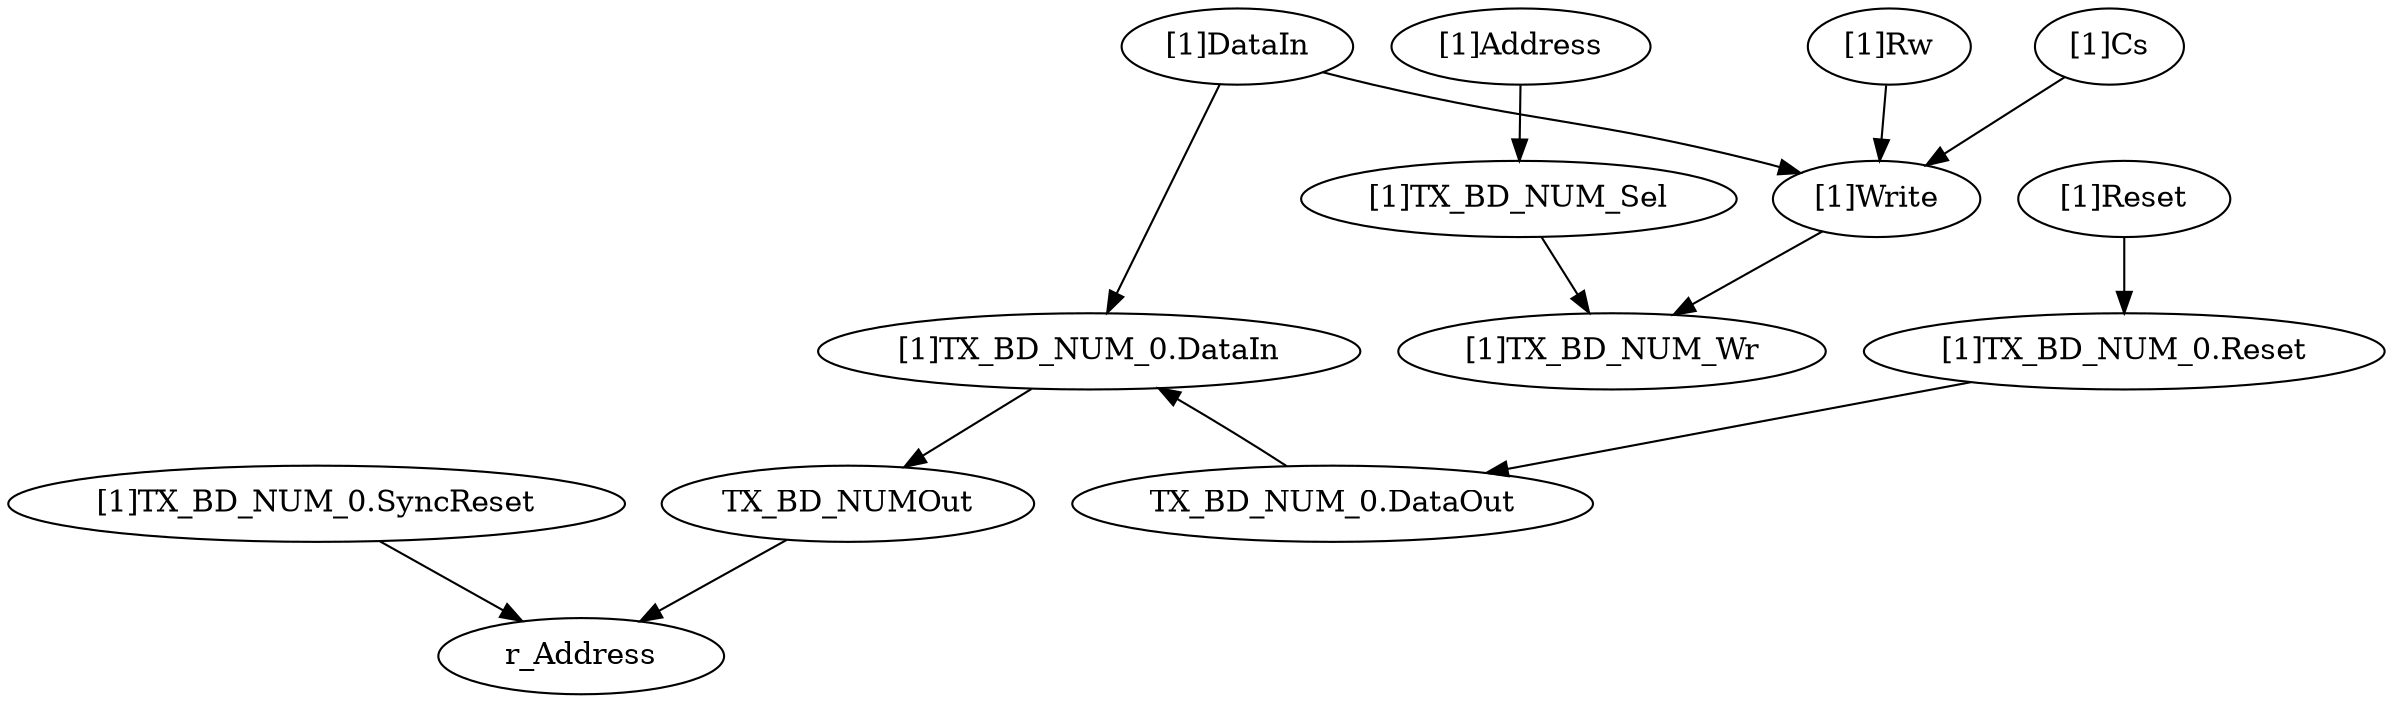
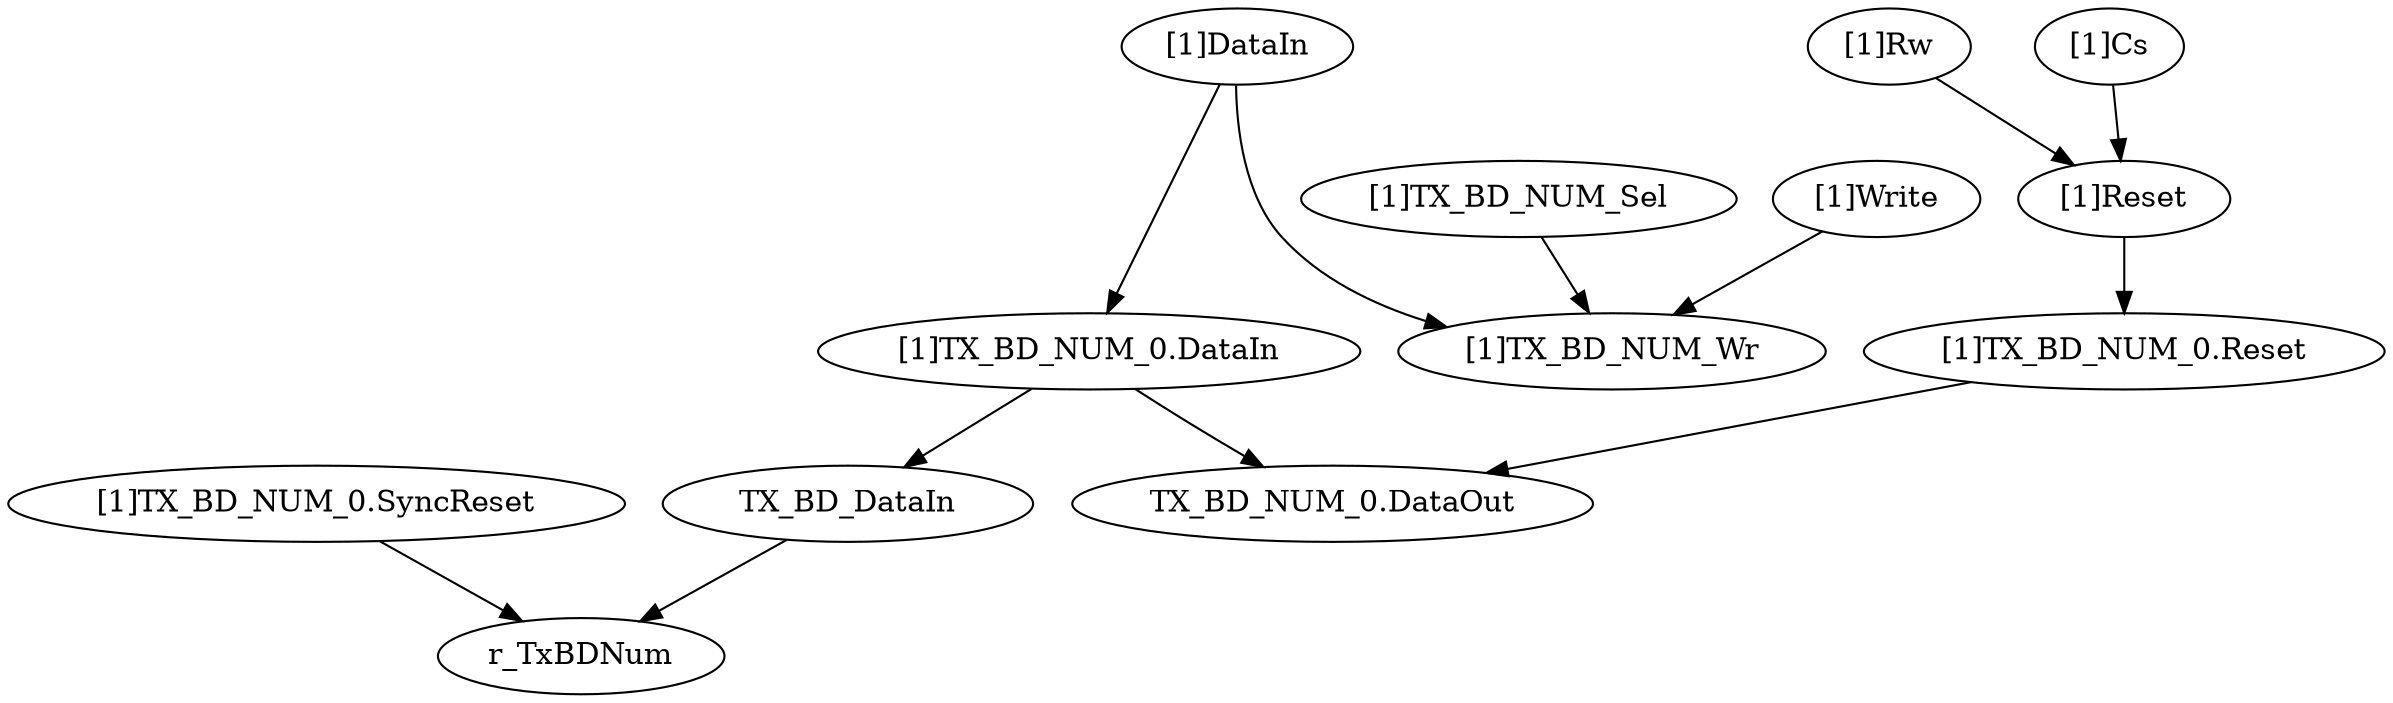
(1521, 47) -> none
(1884, 112) -> (1996, 116)
(2004, 115) -> (2116, 112)
(1551, 120) -> (1284, 239)
(1232, 432) -> (1189, 423)
(848, 504) -> (848, 504)
(581, 656) -> (581, 656)
